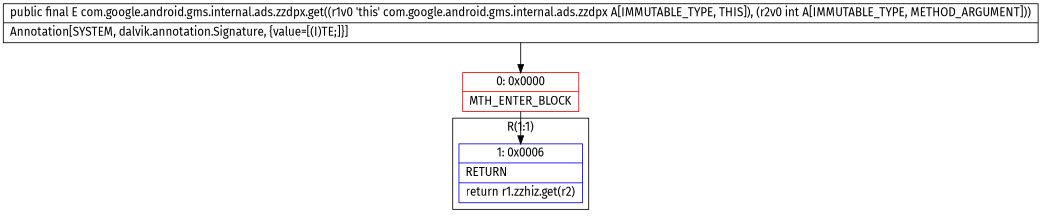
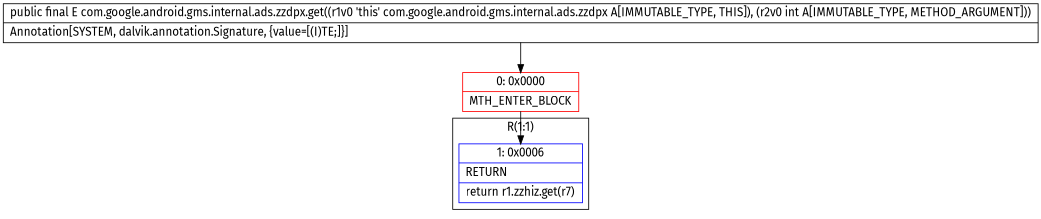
(521, 192) -> (520, 192)
